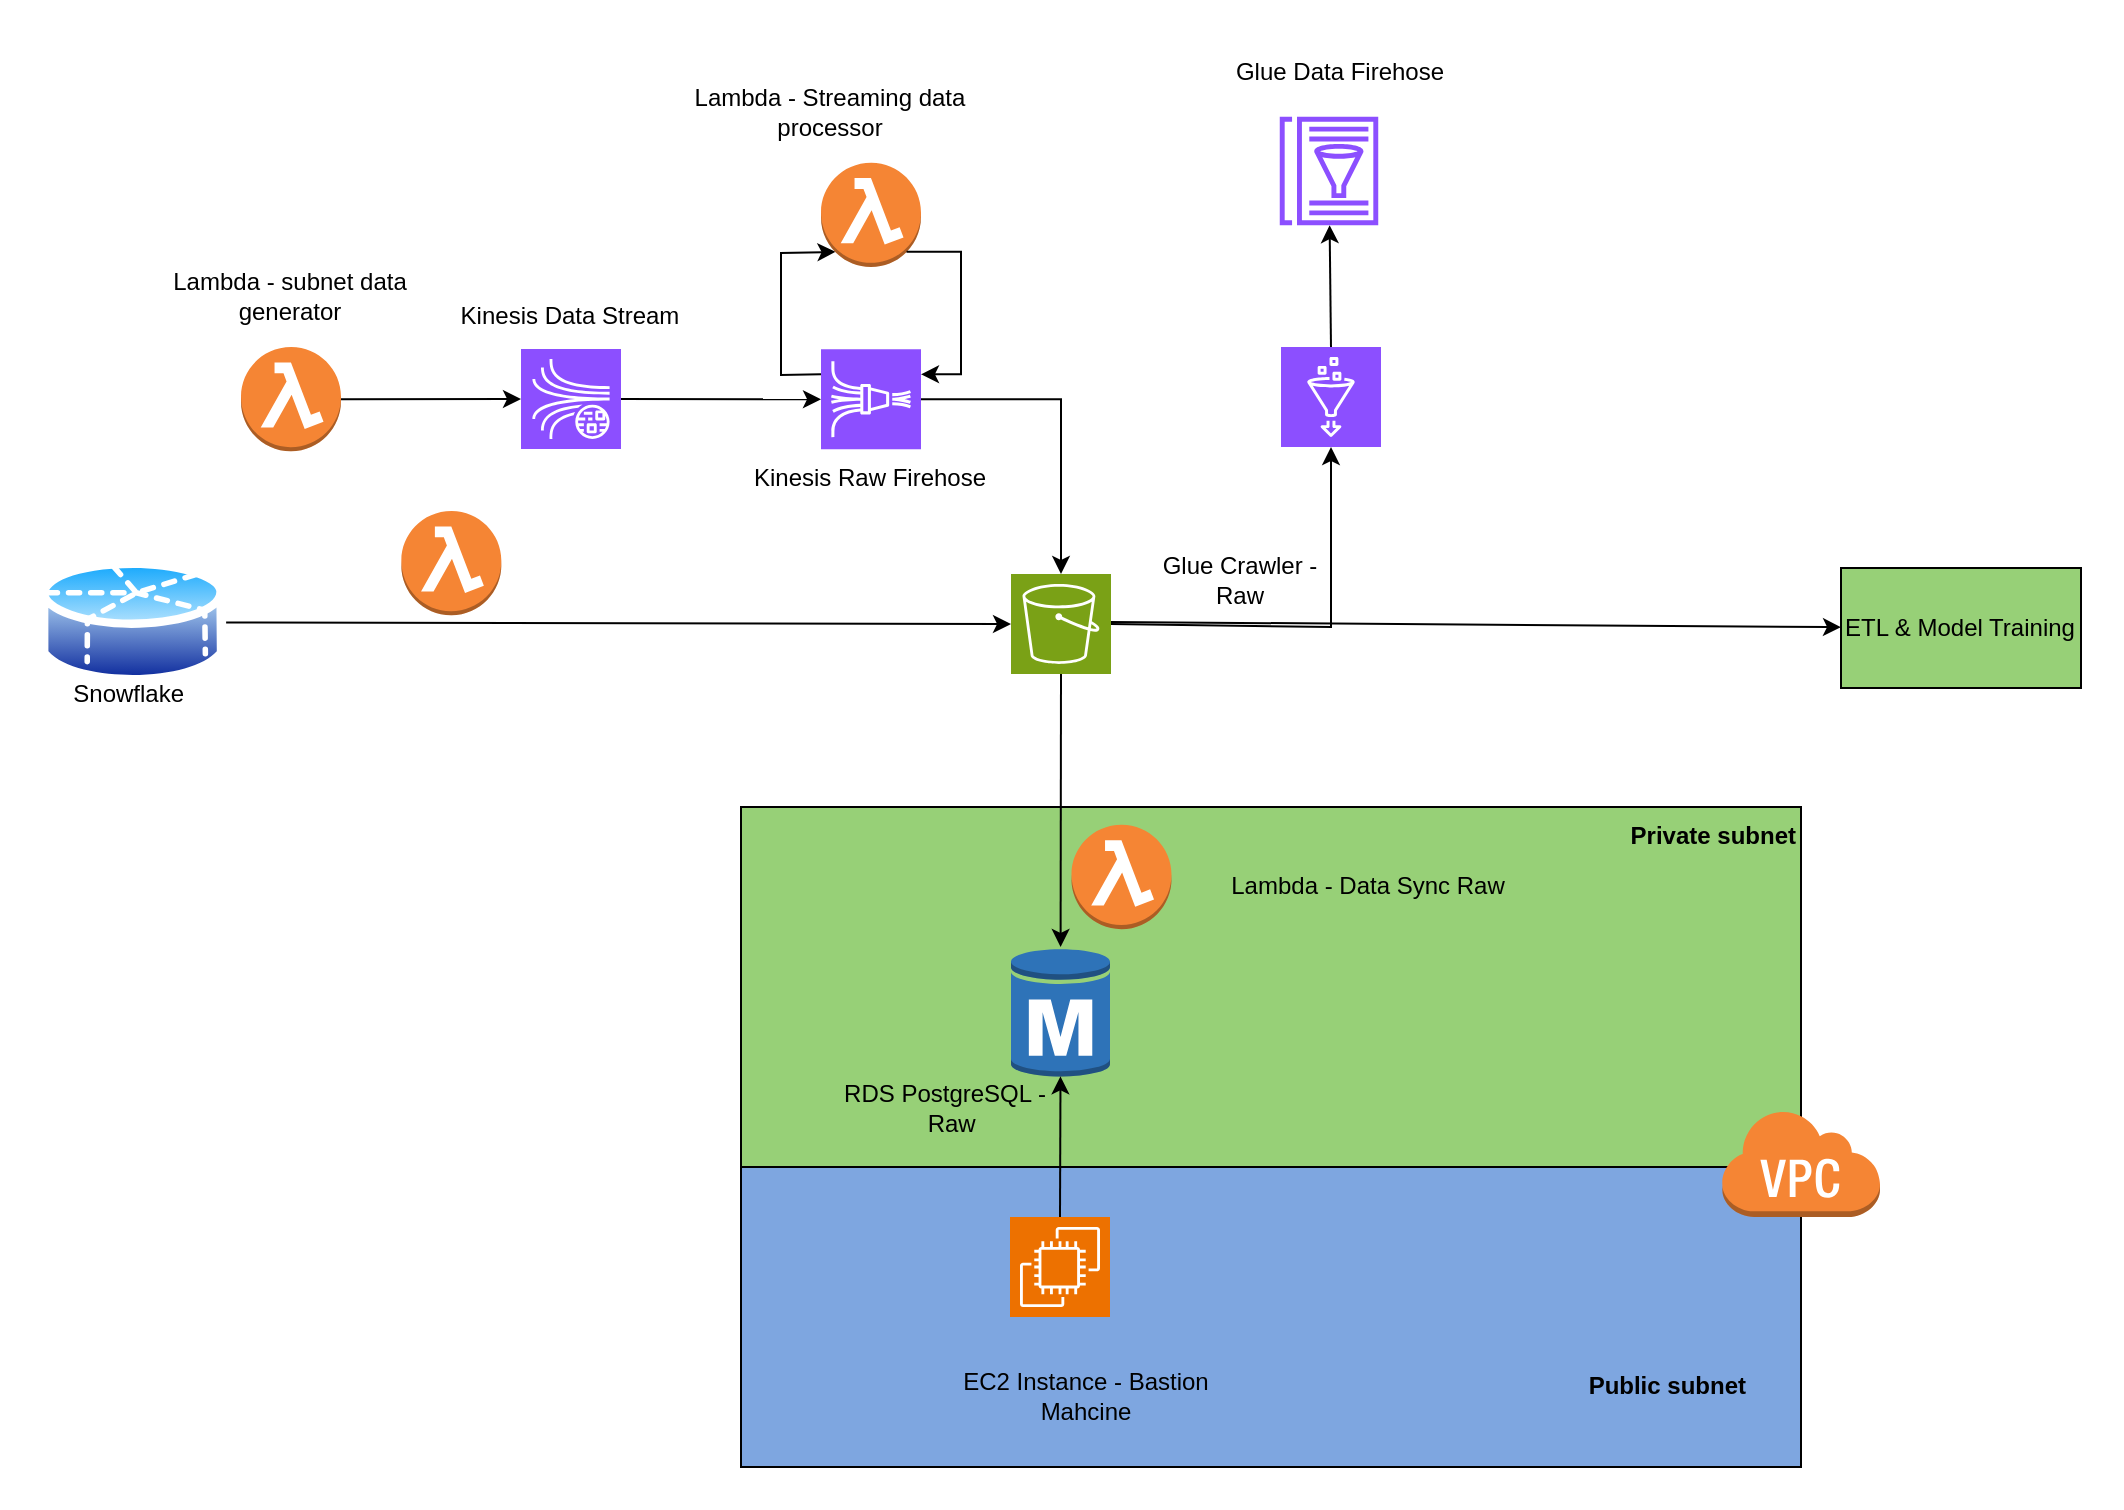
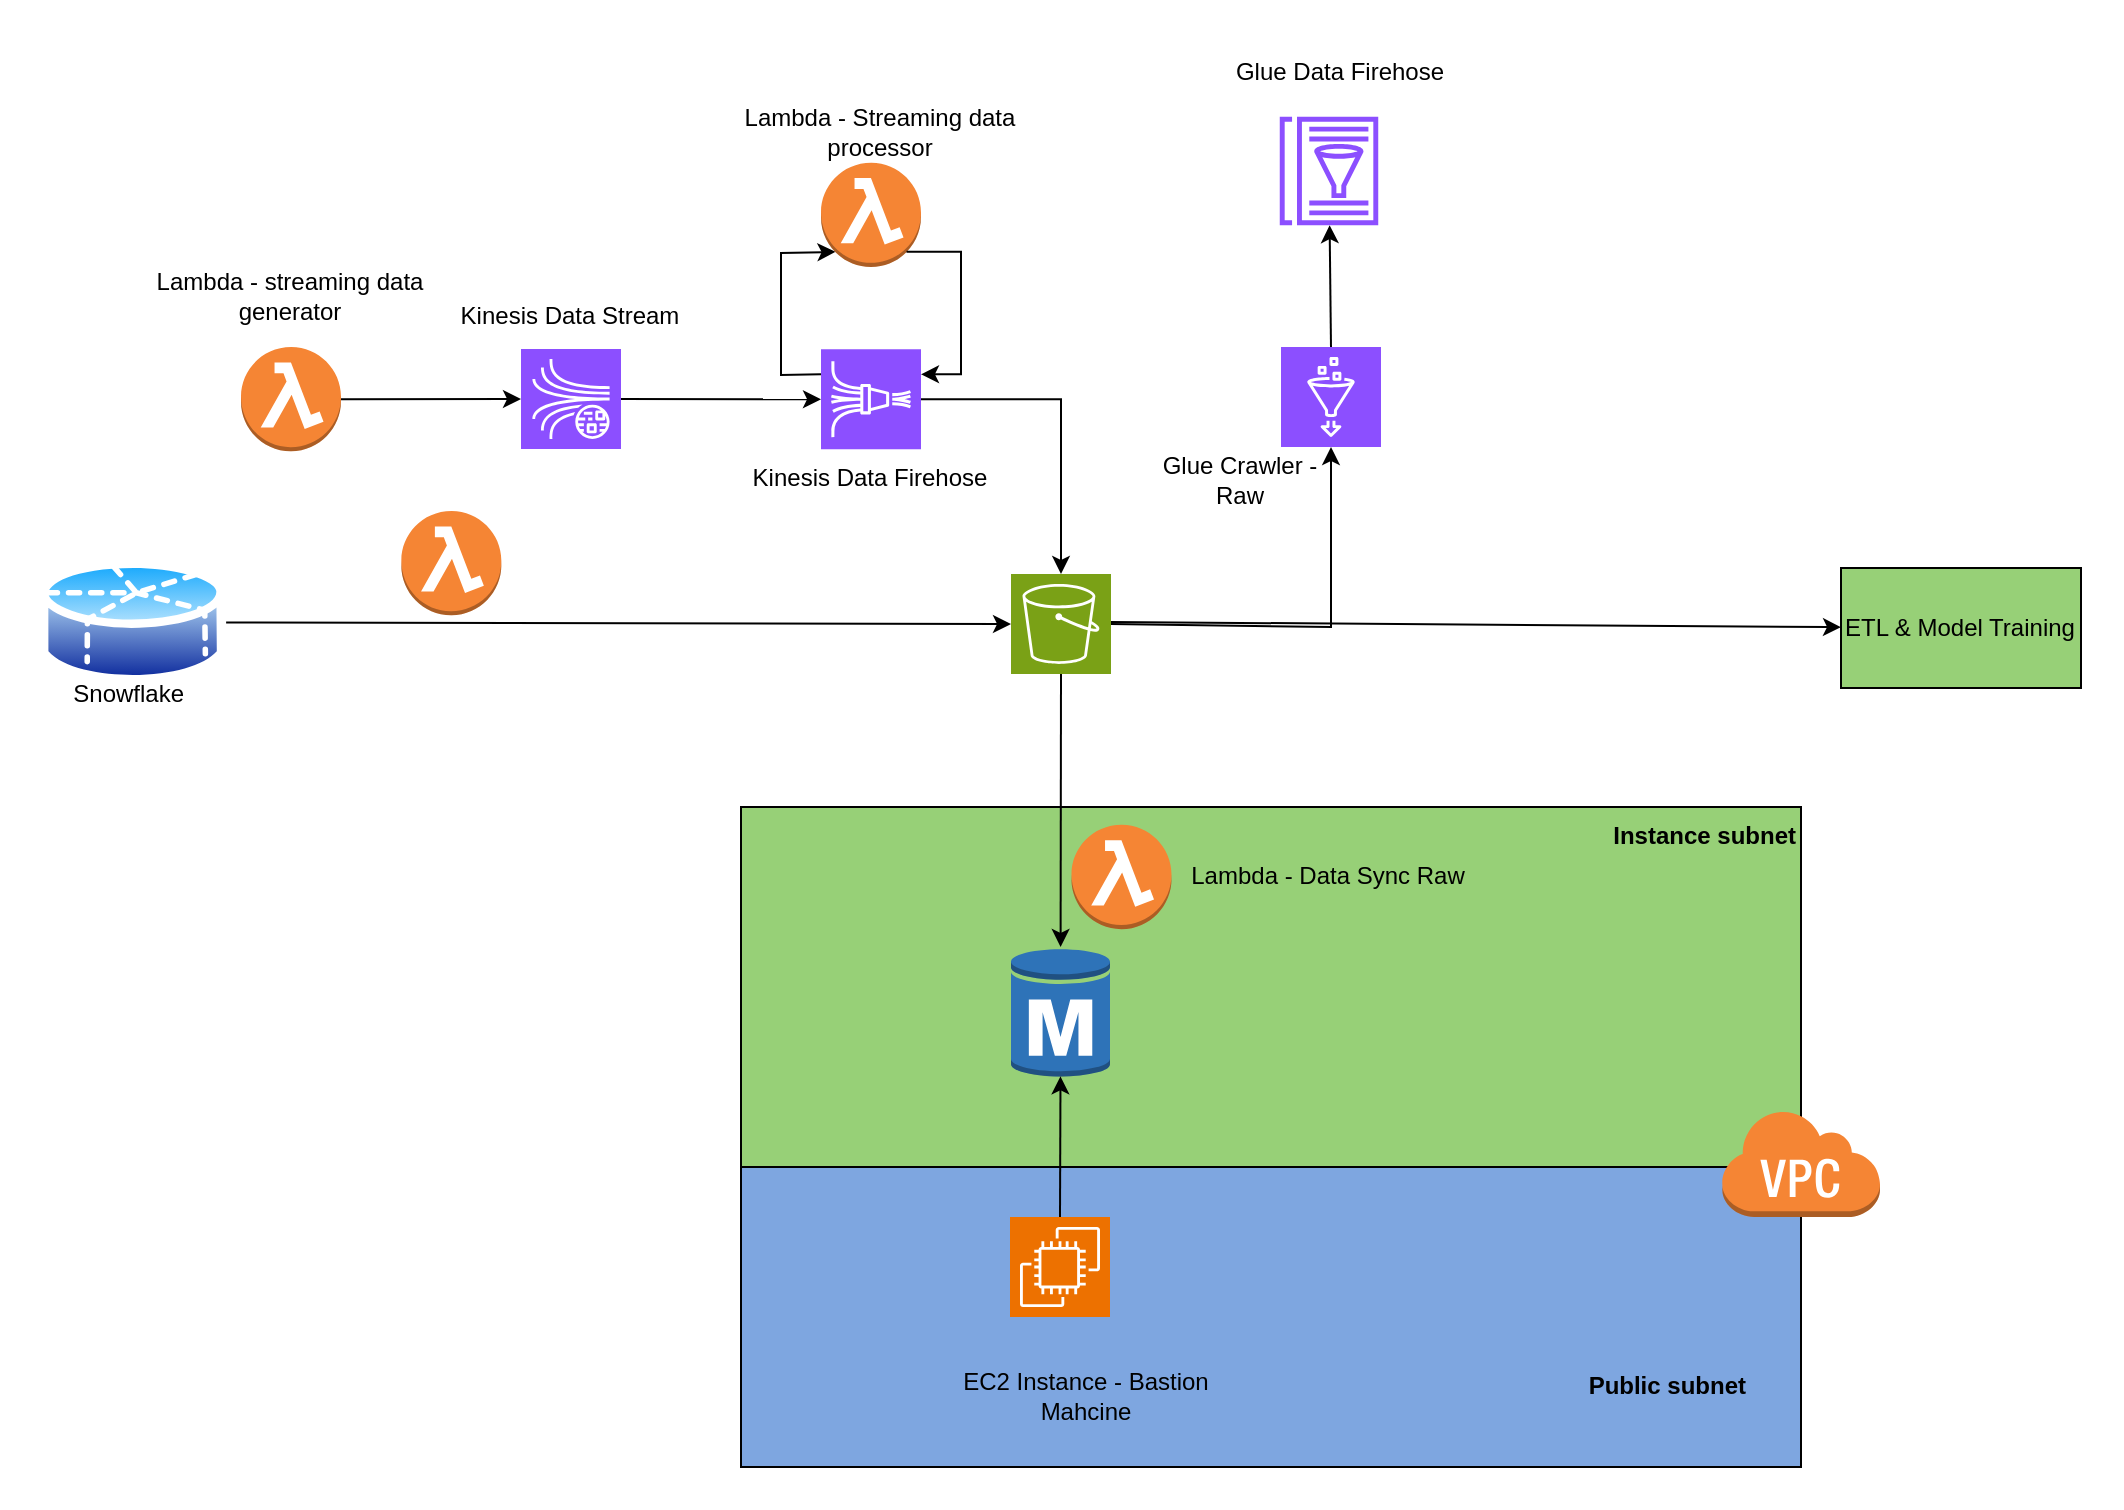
(831, 113) -> (881, 133)
(291, 297) -> (291, 297)
(871, 479) -> (871, 479)
(1241, 581) -> (1241, 481)
(1709, 837) -> (1699, 837)
(1369, 887) -> (1329, 877)
(946, 1109) -> none
